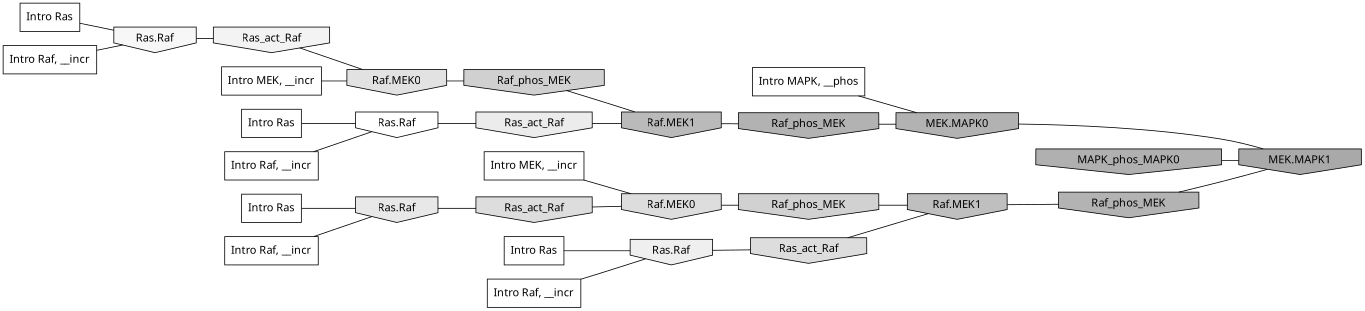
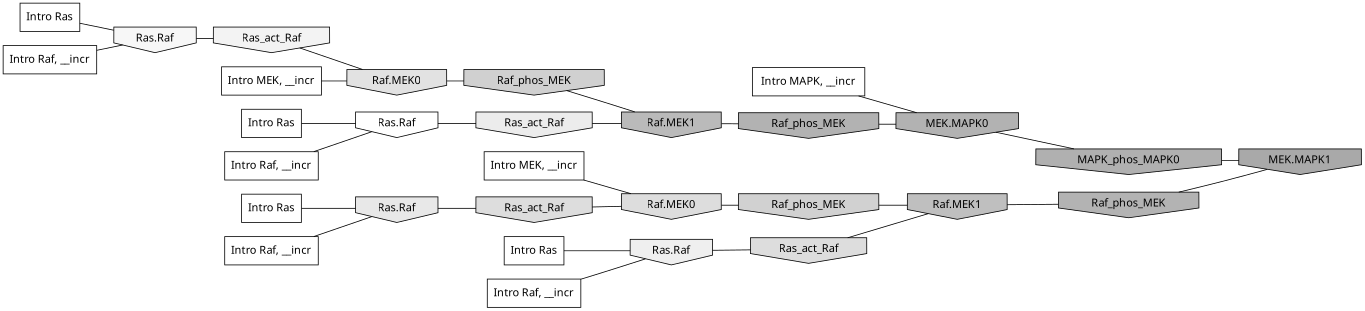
(809, 82) -> (809, 82)
(1142, 130) -> (1035, 141)
